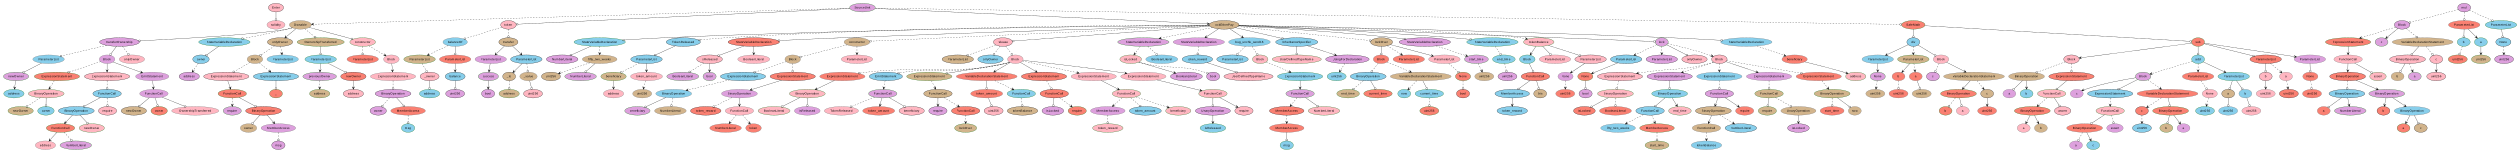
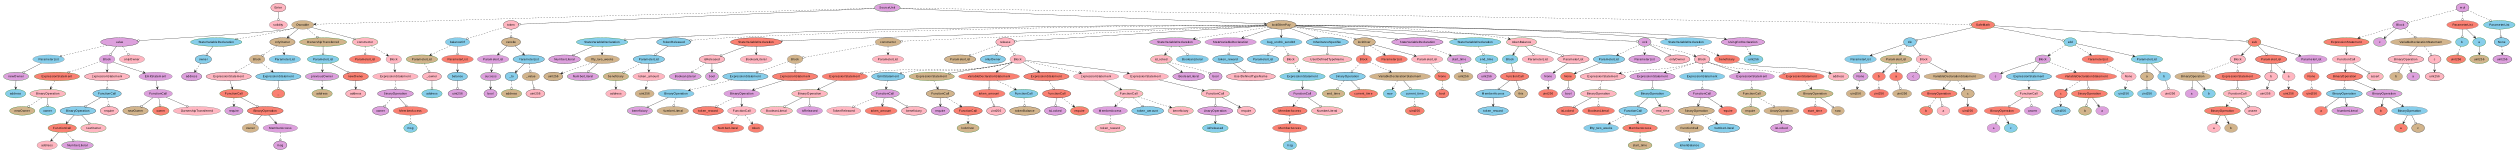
(120, 42) -> (120, 42)
(1321, 50) -> (1585, 32)
(2198, 50) -> (2028, 34)
(509, 76) -> (512, 76)
